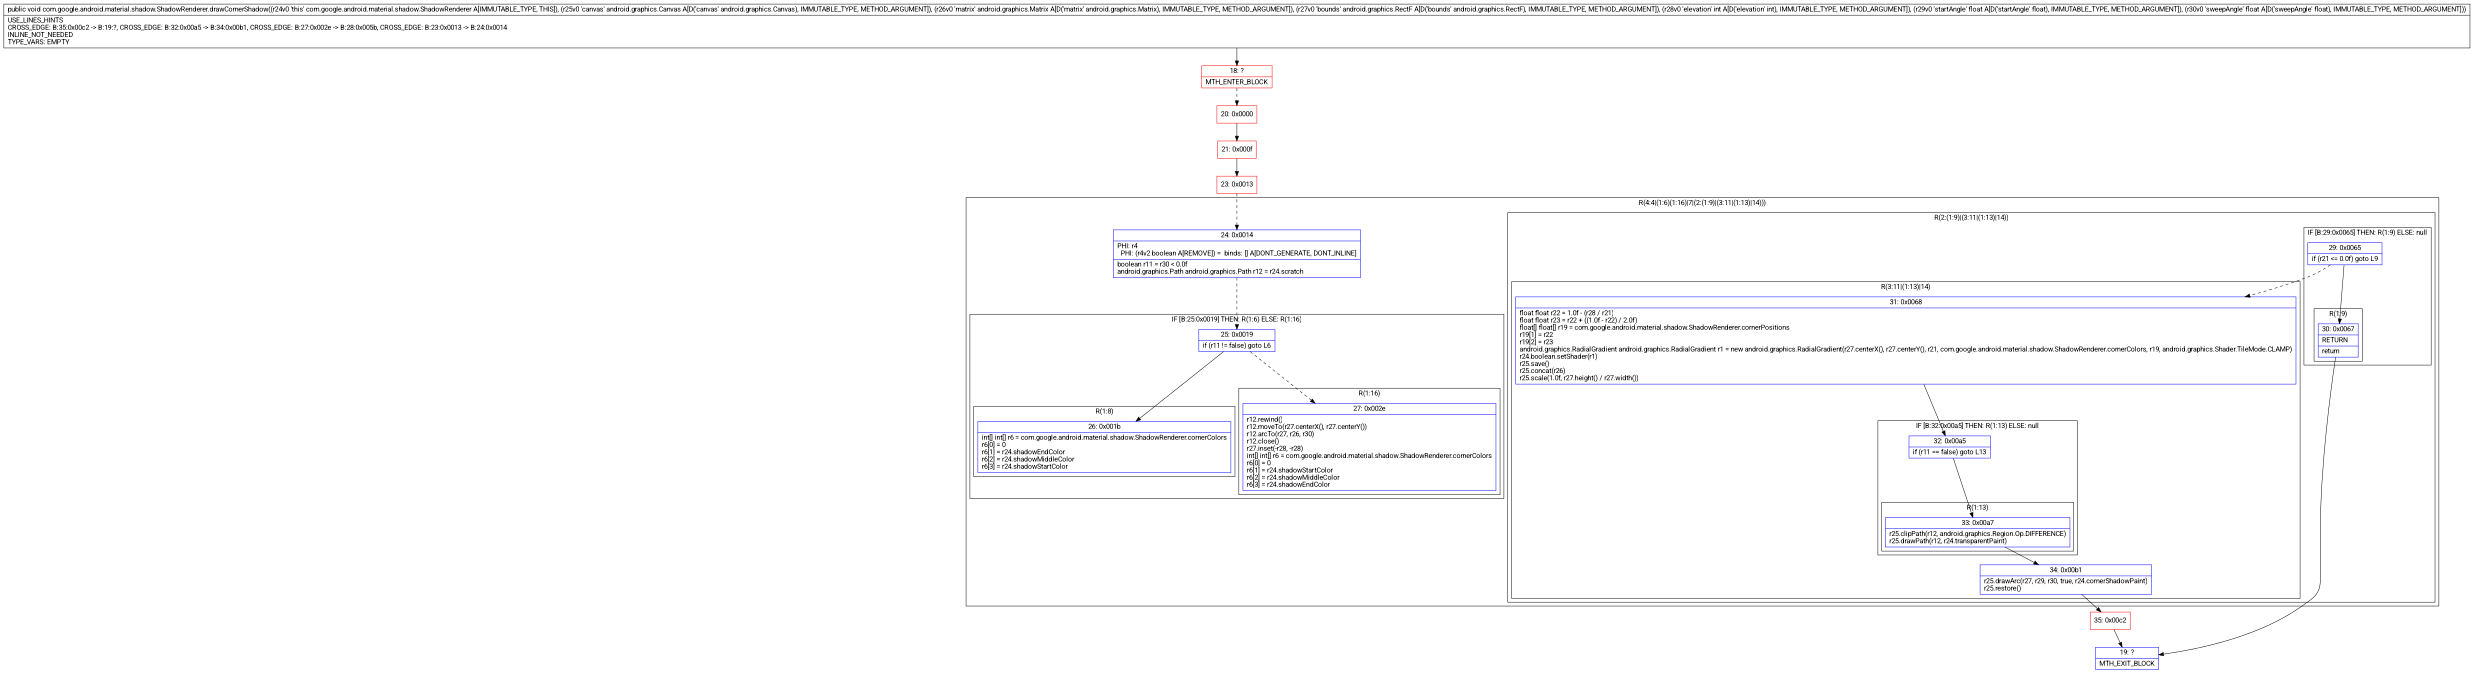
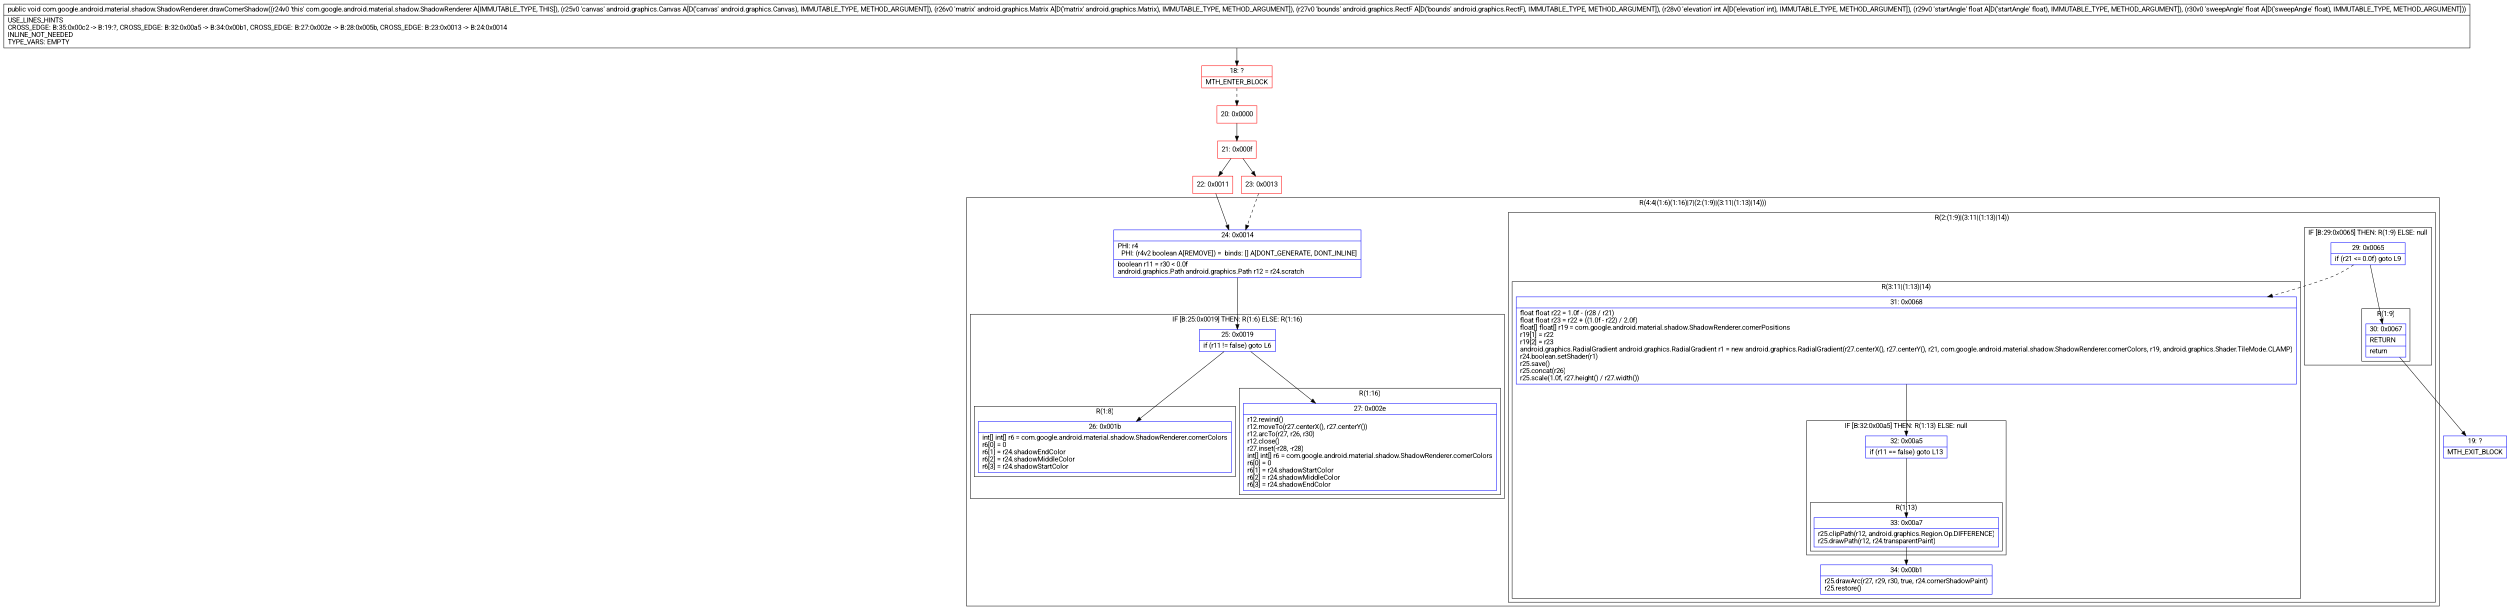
none -> (1213, 185)
(1237, 301) -> (1237, 301)
(1281, 376) -> (1281, 376)
(2110, 621) -> none
